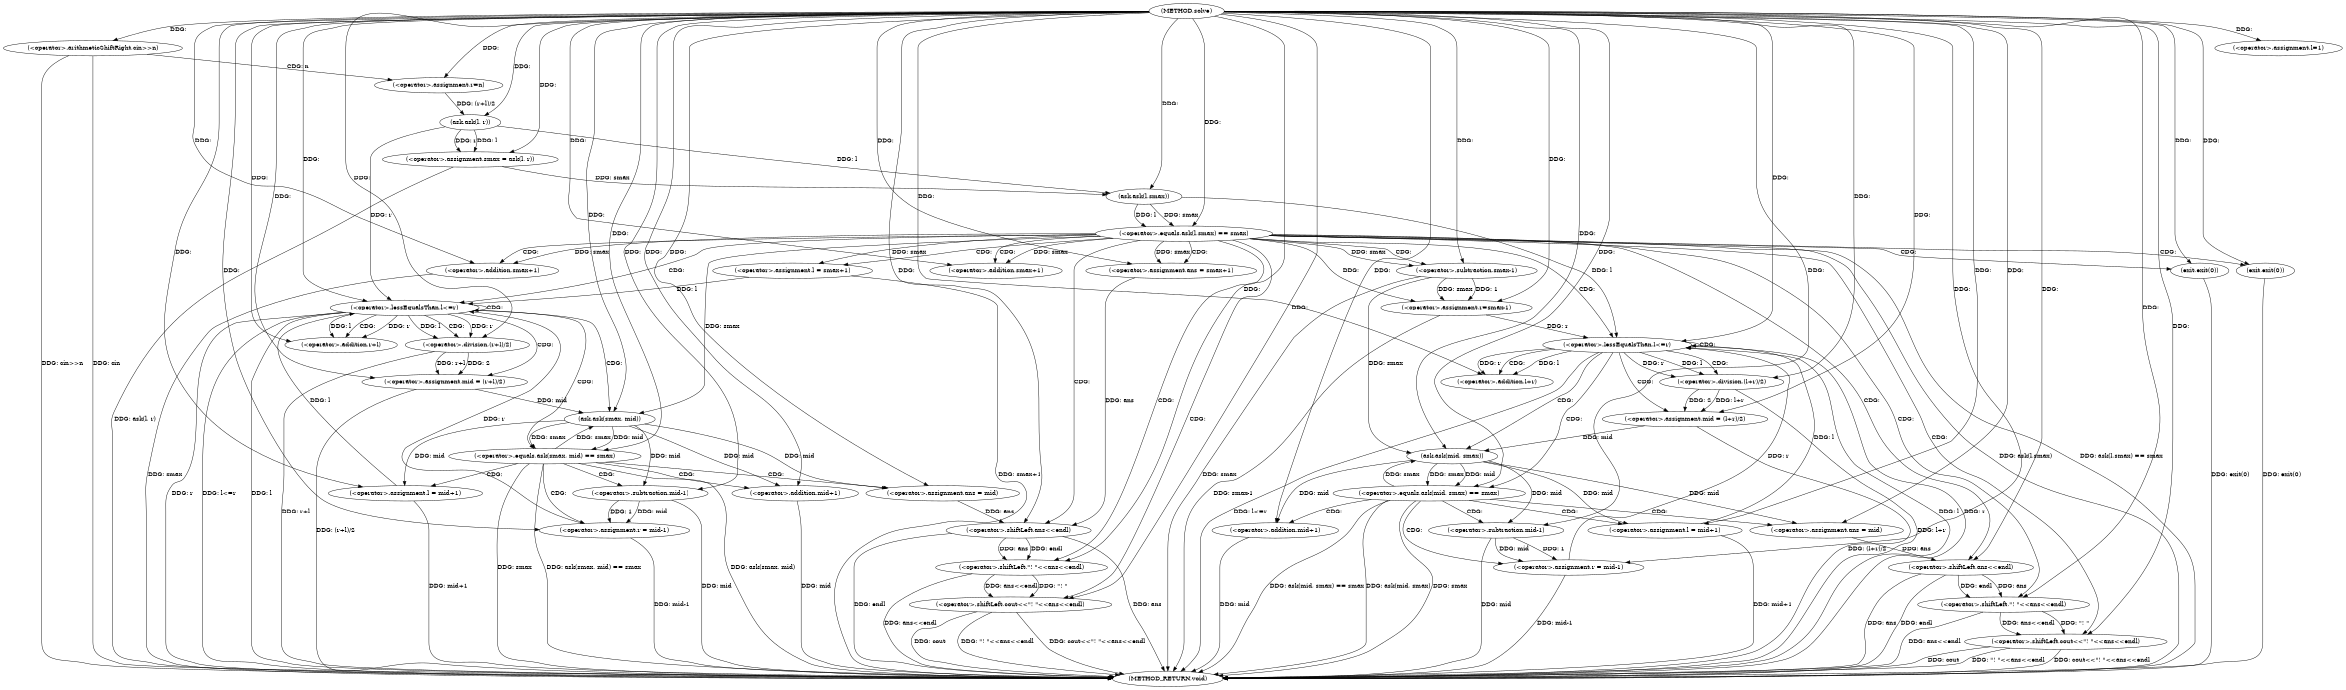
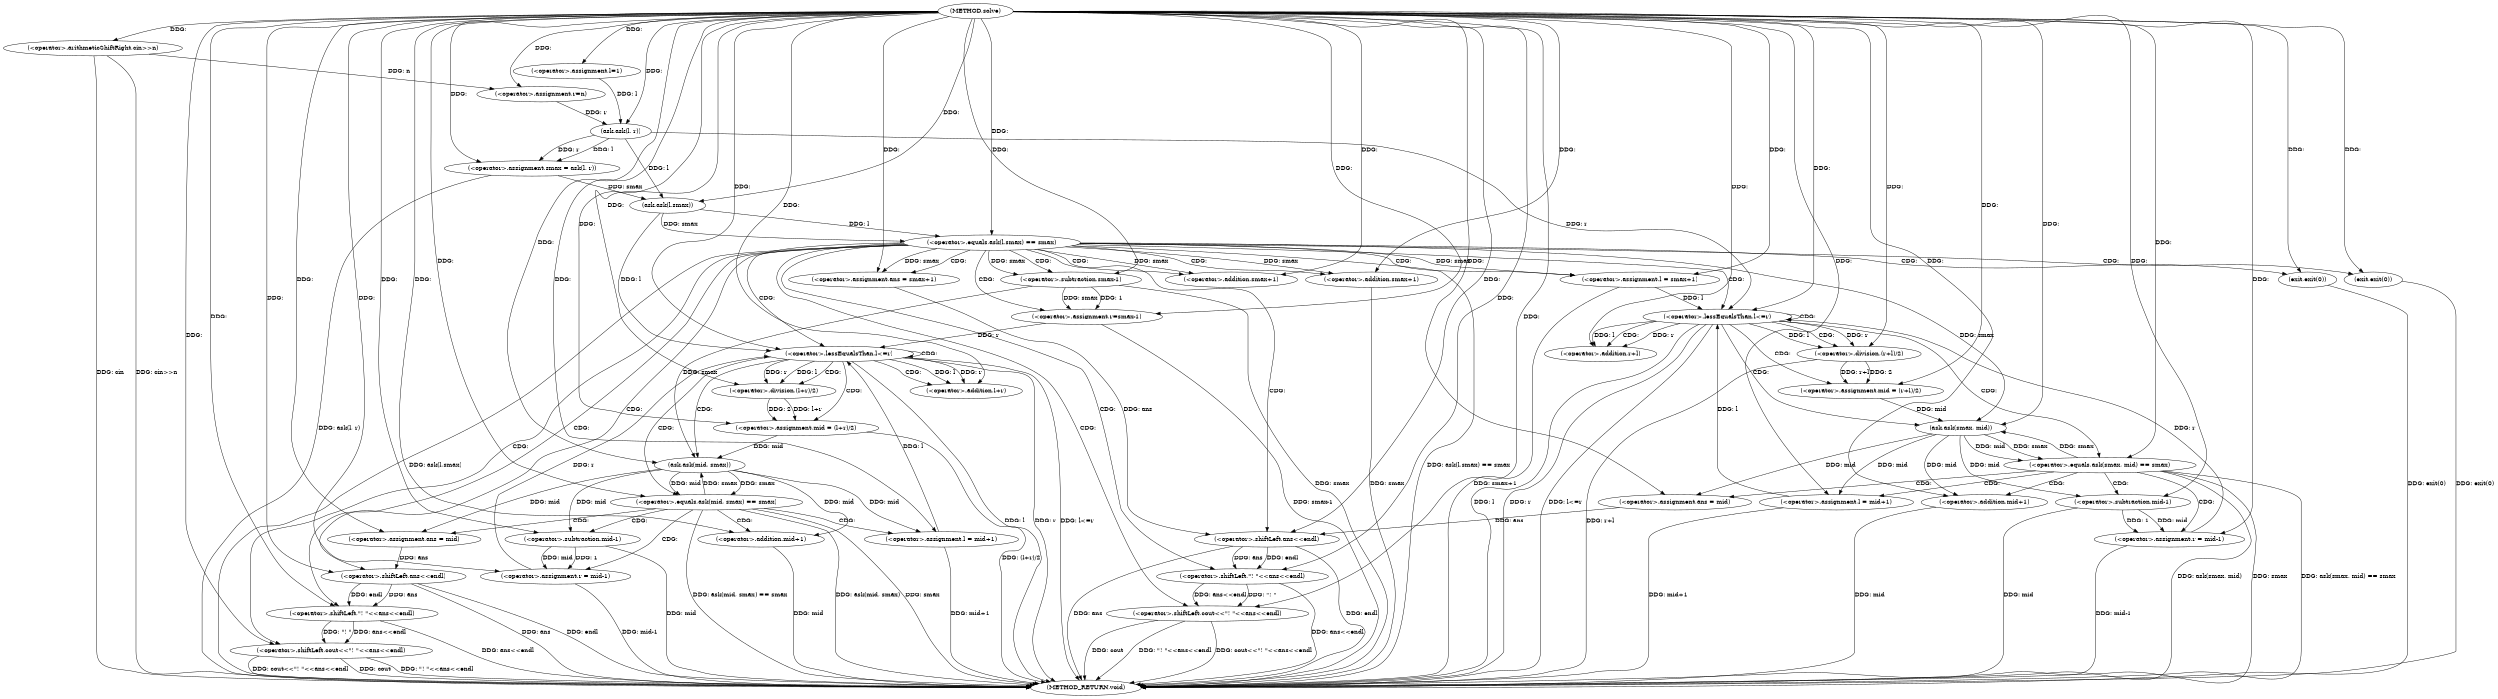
none -> (1767, 38)
(298, 67) -> (399, 71)
none -> (615, 96)
(476, 104) -> (596, 113)
(1352, 271) -> (988, 280)
(1718, 663) -> none
(521, 669) -> none
